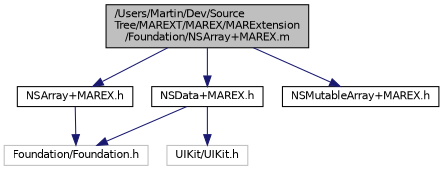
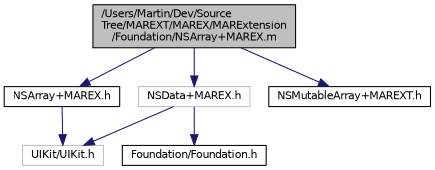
(207, 97) -> (194, 97)
(361, 97) -> (350, 97)
(76, 121) -> (62, 121)
(76, 155) -> (194, 155)
